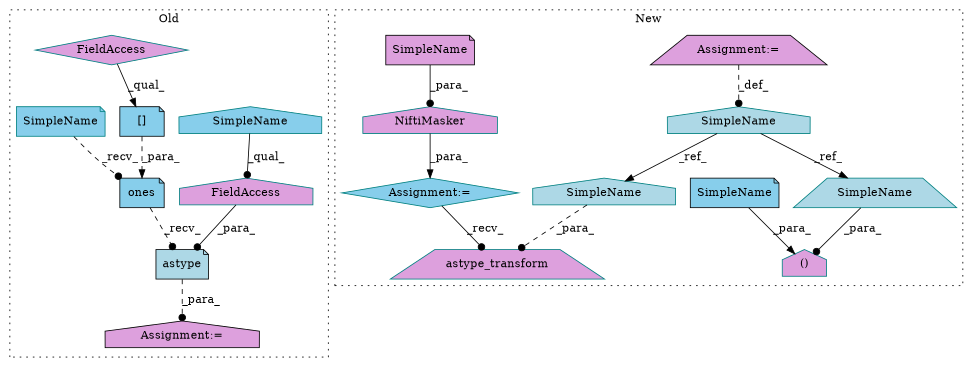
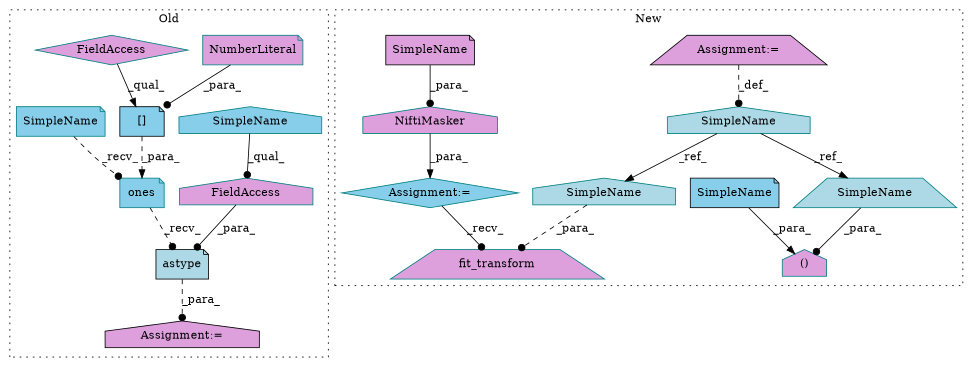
none -> (253, 50)
(142, 193) -> (142, 193)
(497, 264) -> (497, 264)
